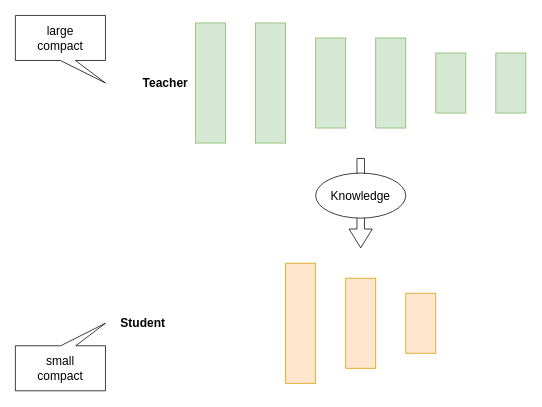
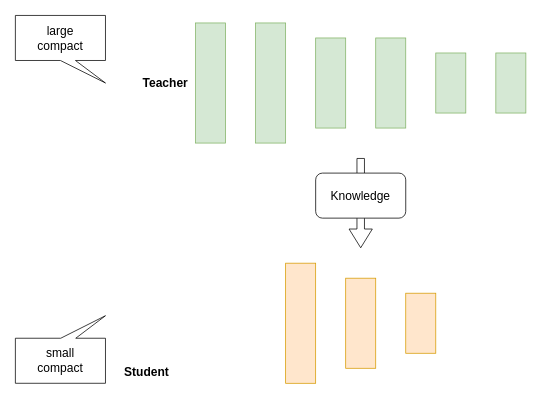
(360, 195) -> (360, 195)
(143, 323) -> (147, 372)
(60, 357) -> (60, 349)
